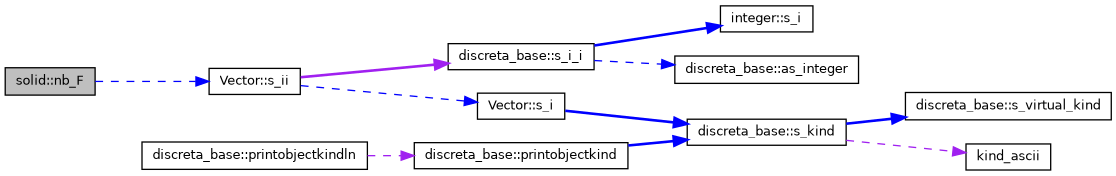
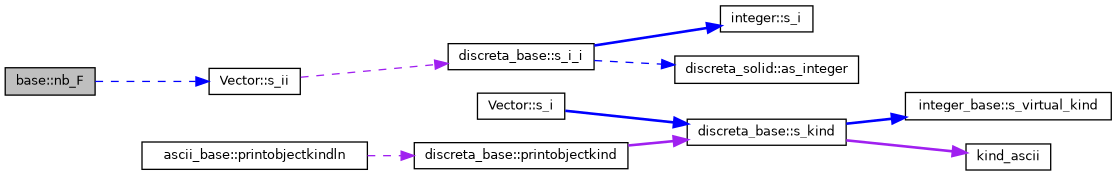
(767, 70) -> (767, 70)
(368, 71) -> (368, 71)
(50, 81) -> (50, 81)
(383, 93) -> none
(1008, 106) -> (1008, 106)
(651, 143) -> (651, 143)
(899, 146) -> (899, 146)
(255, 156) -> (255, 156)
